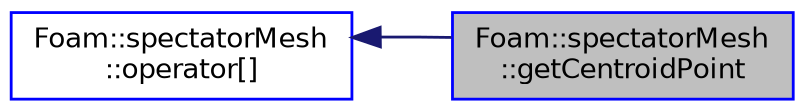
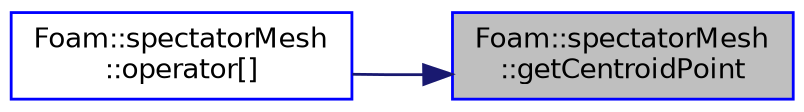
(416, 37) -> (388, 75)
